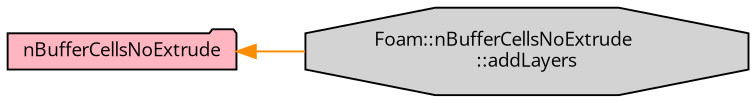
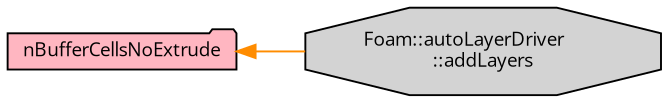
(527, 51) -> (483, 51)
